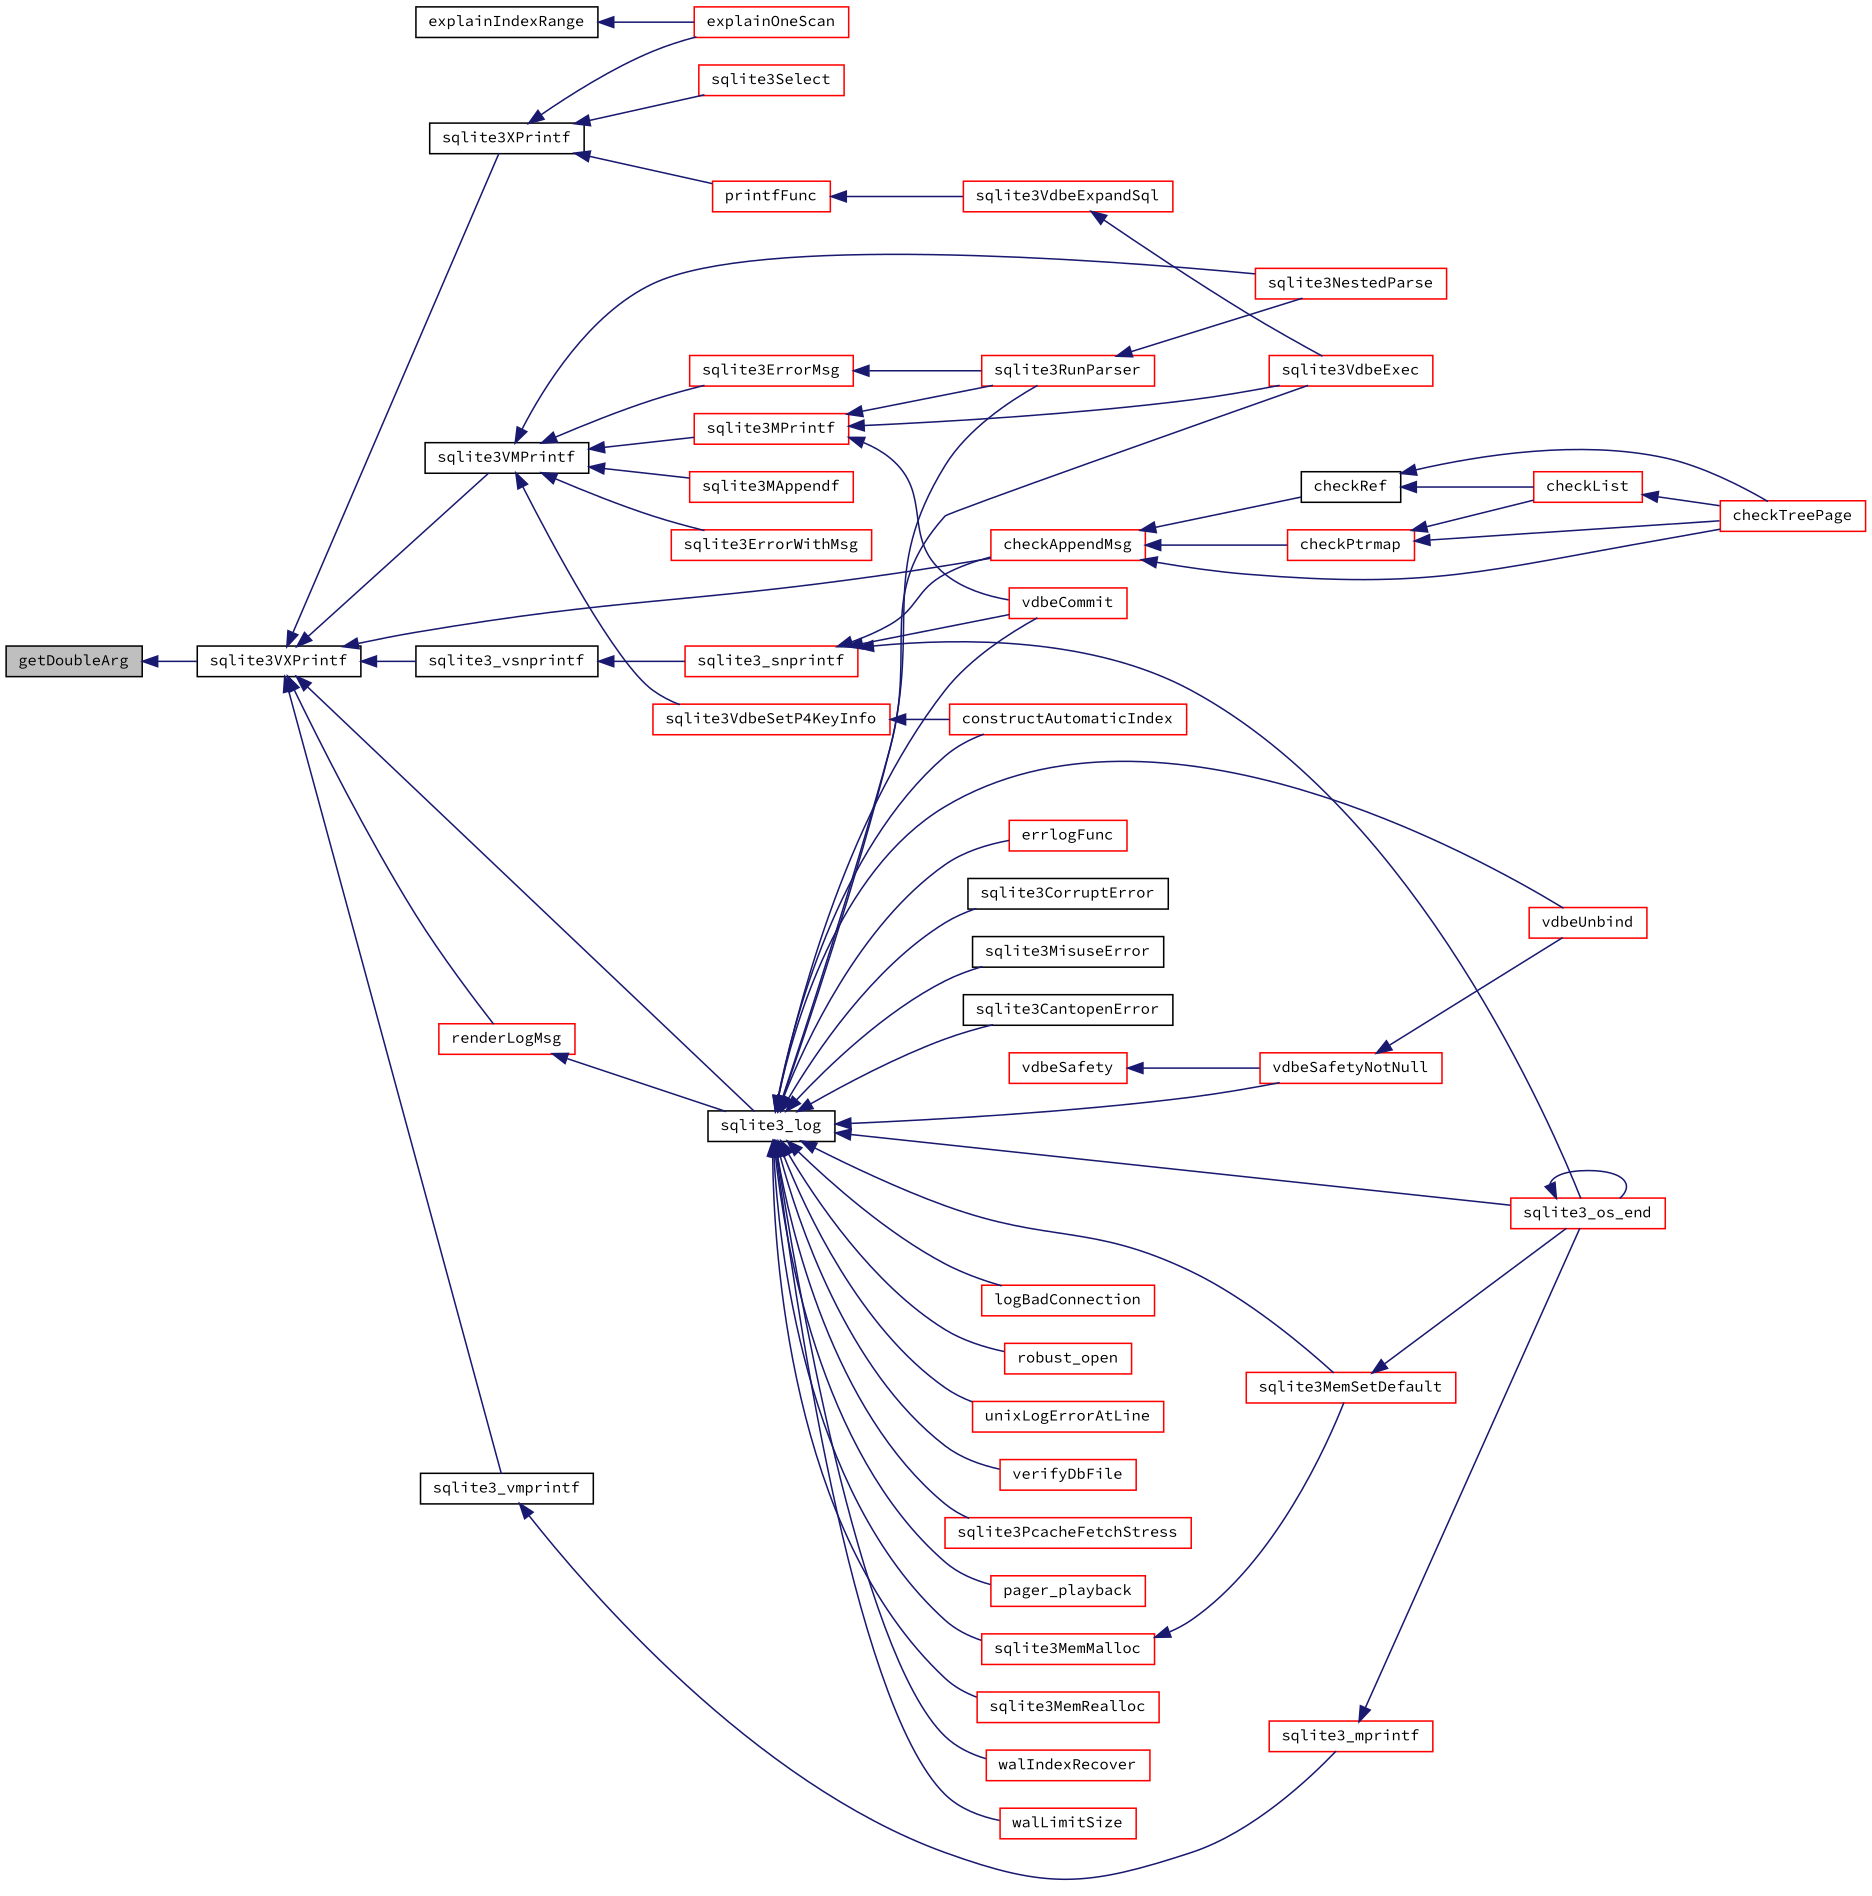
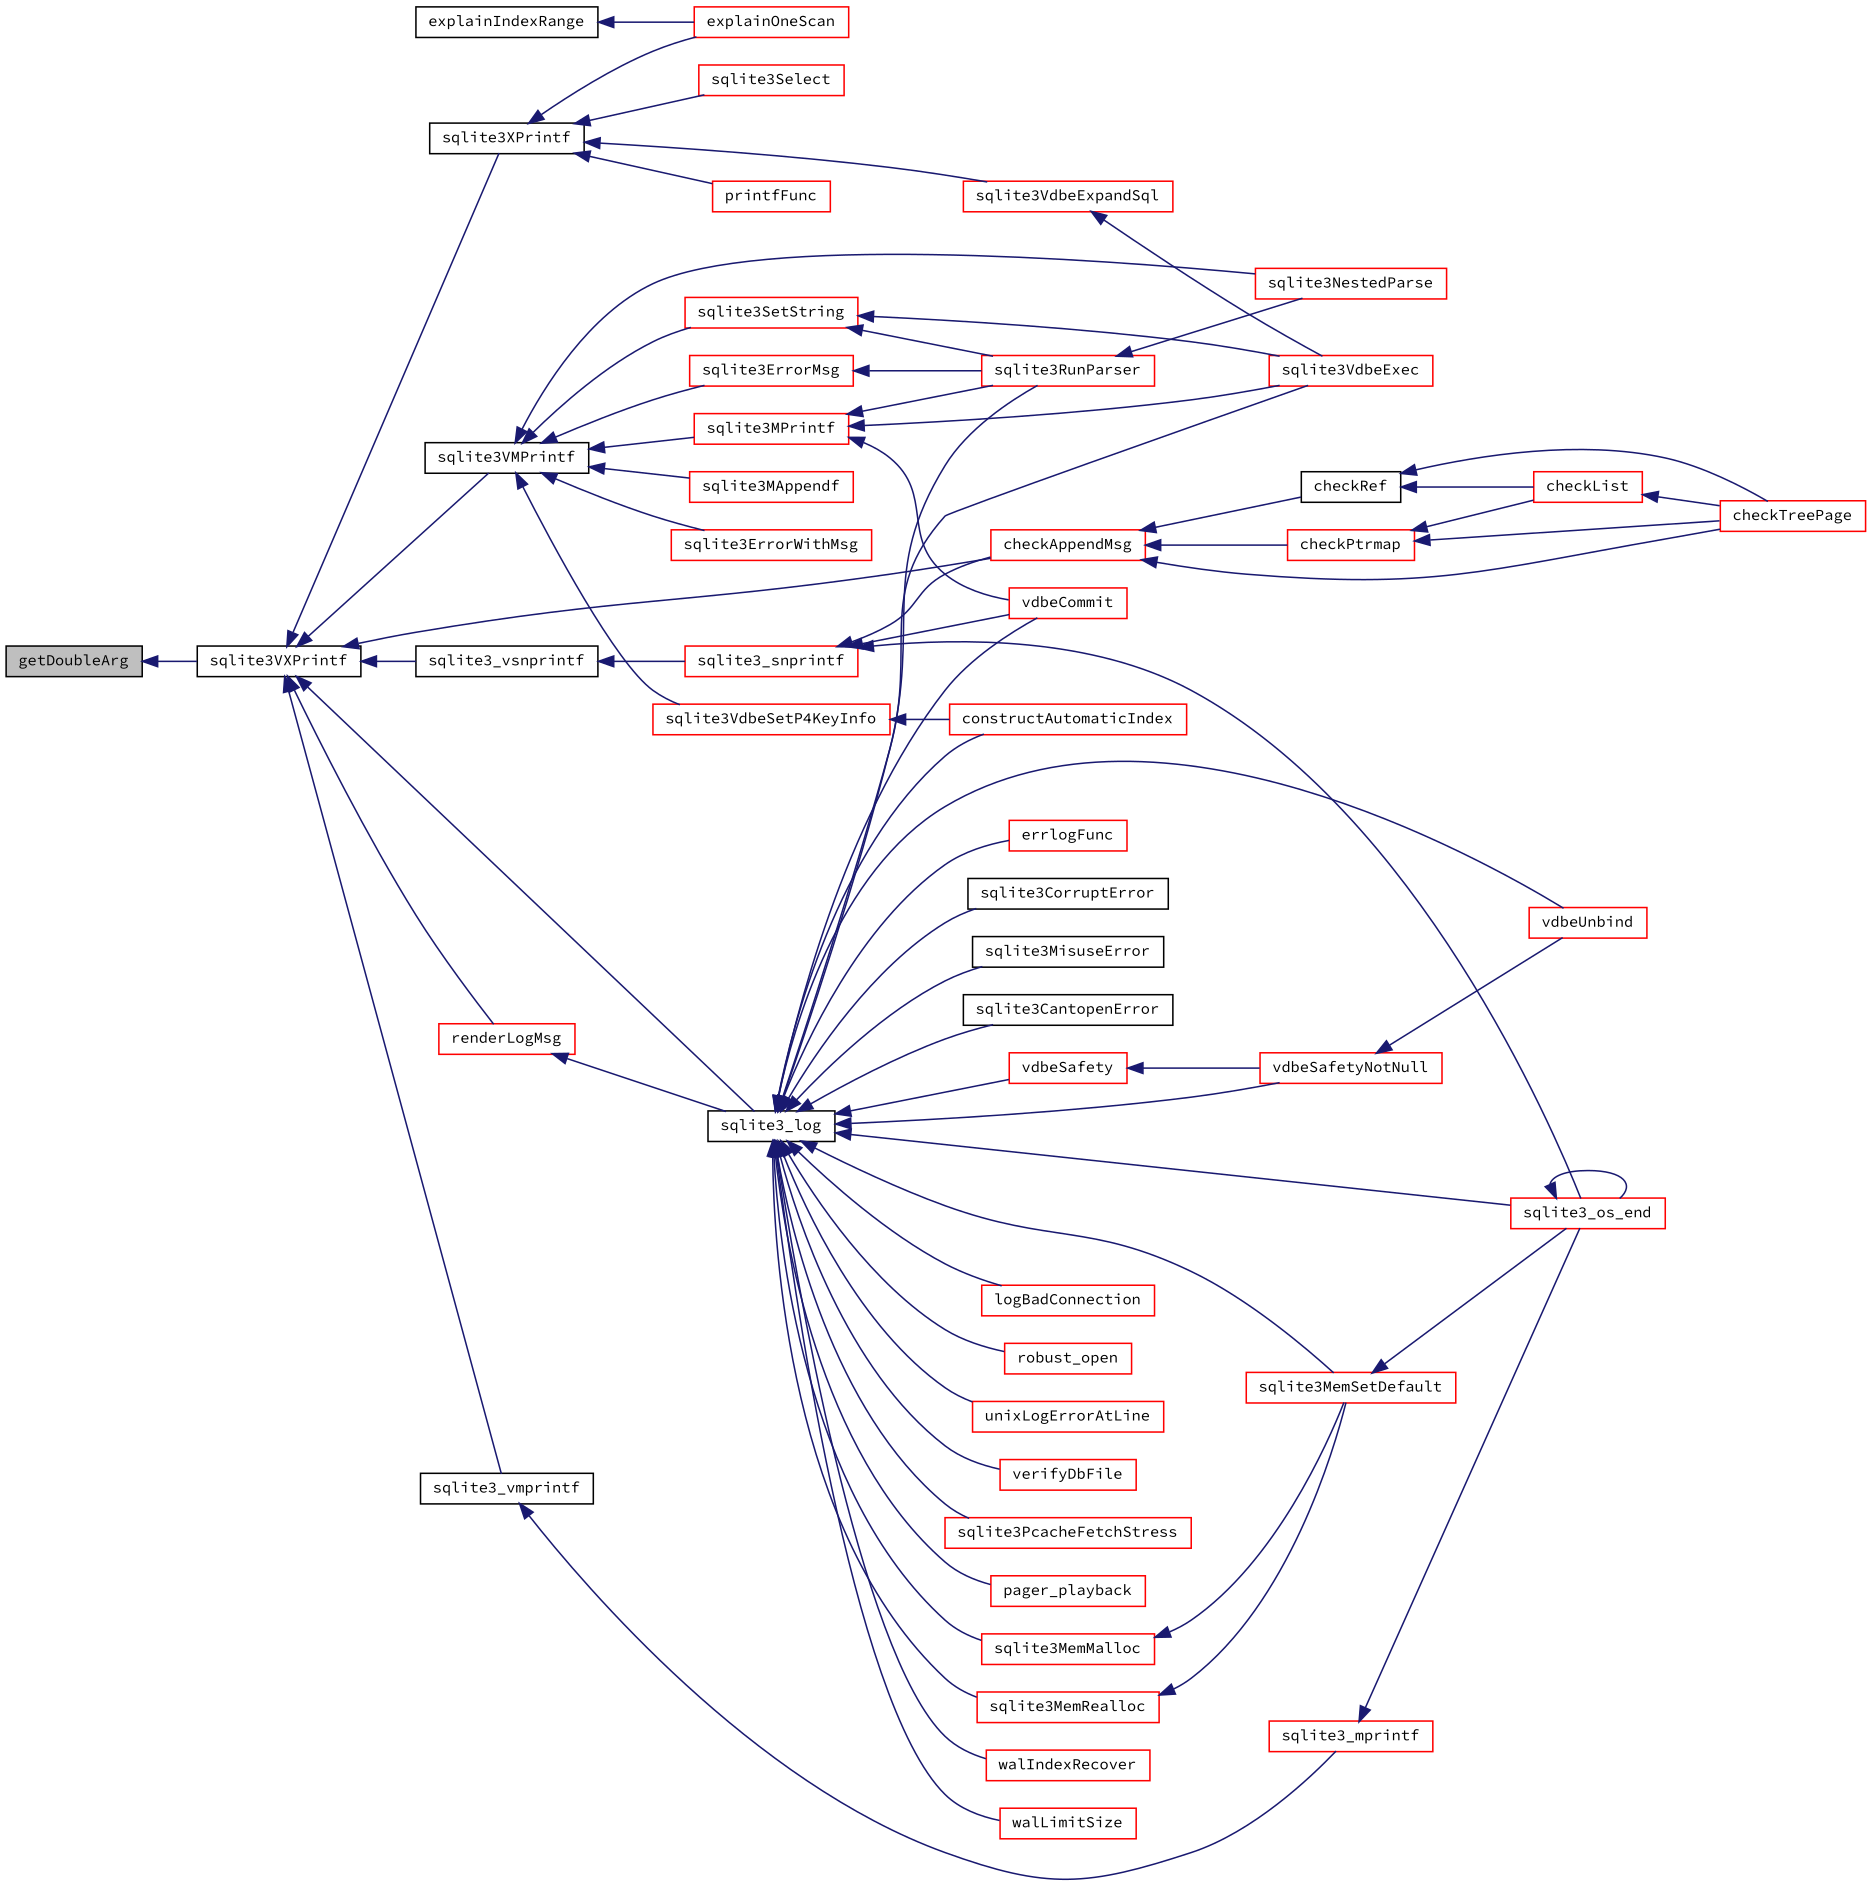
(905, 196) -> (794, 157)
none -> (771, 313)
none -> (930, 1095)
none -> (1285, 1562)
